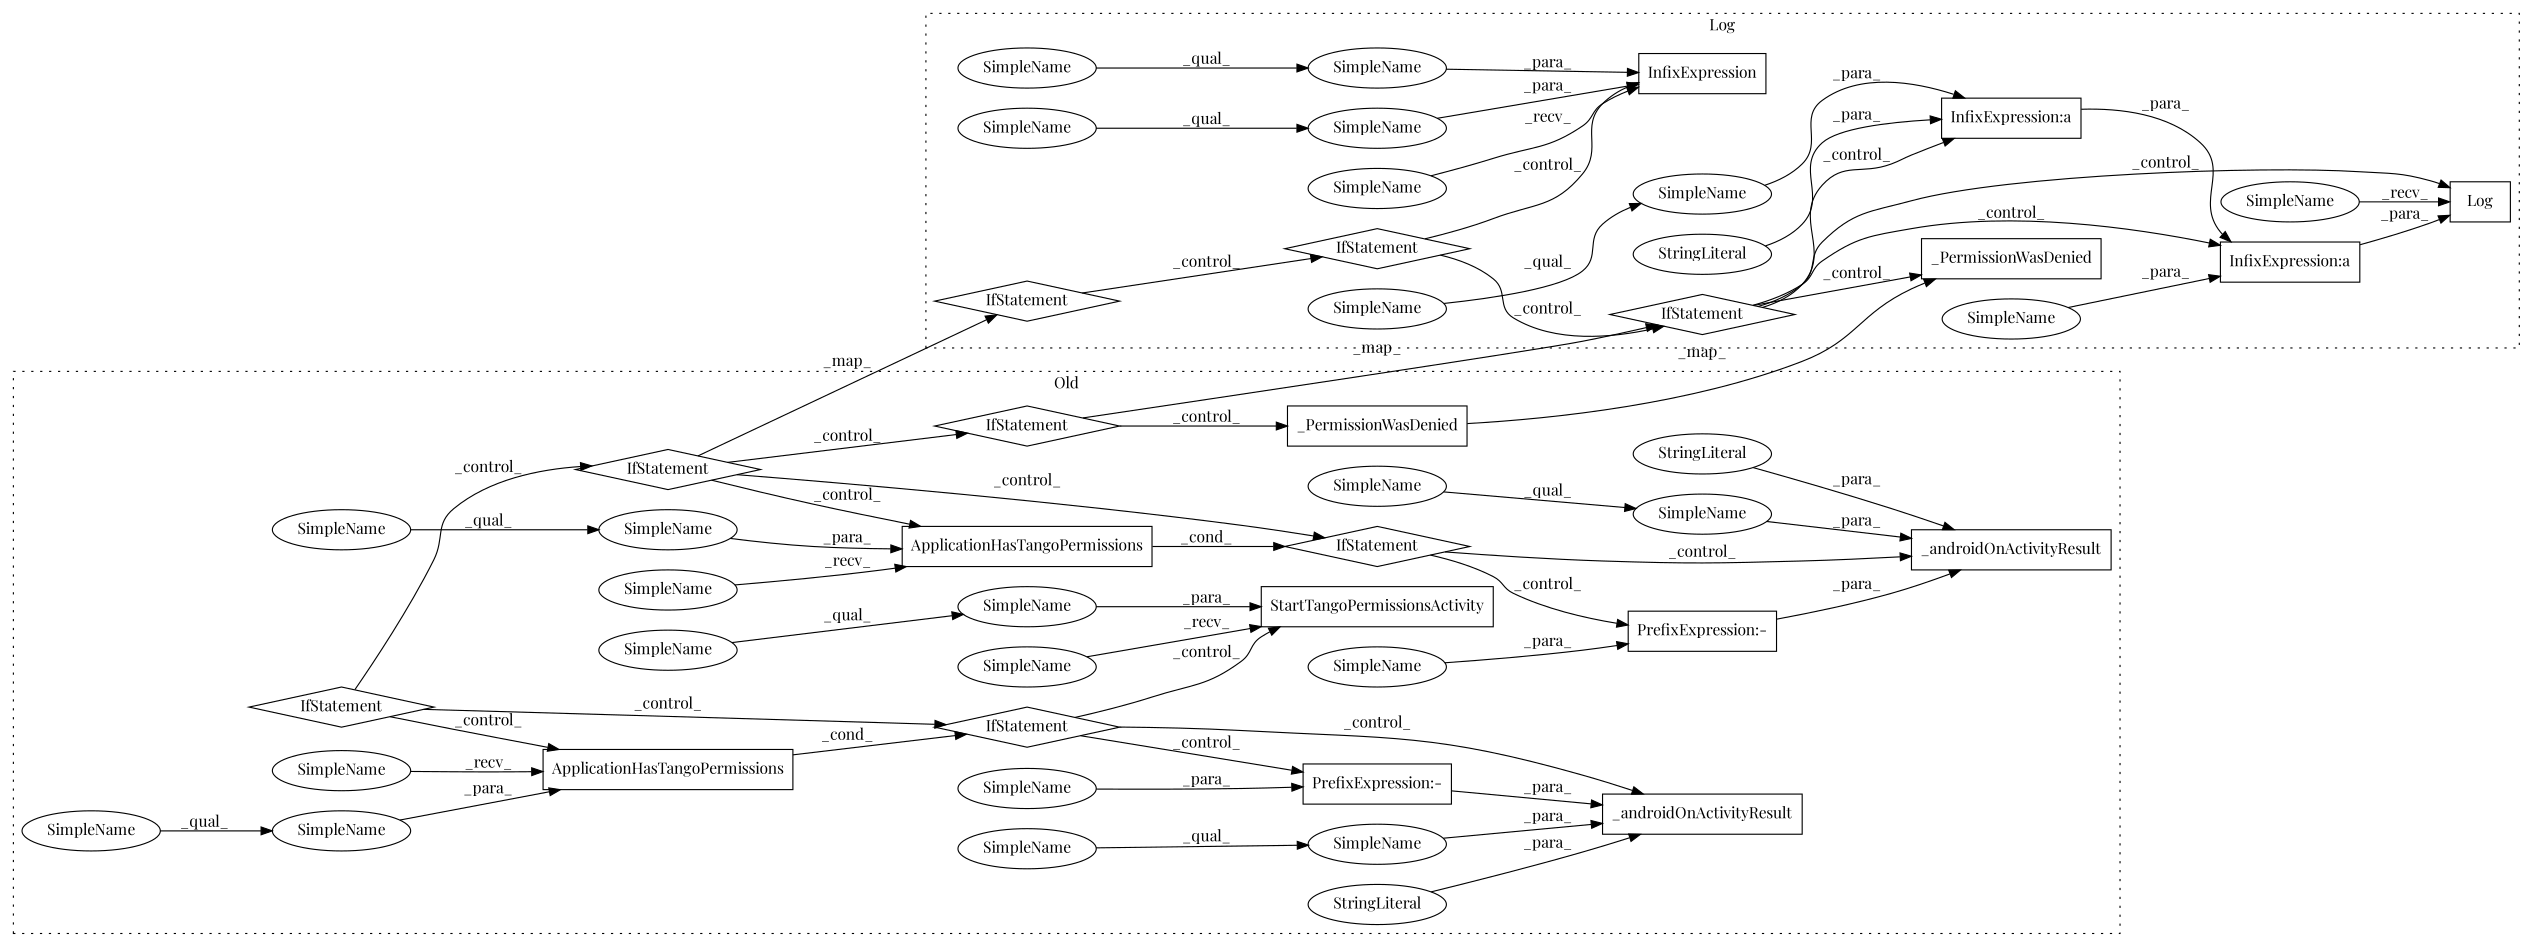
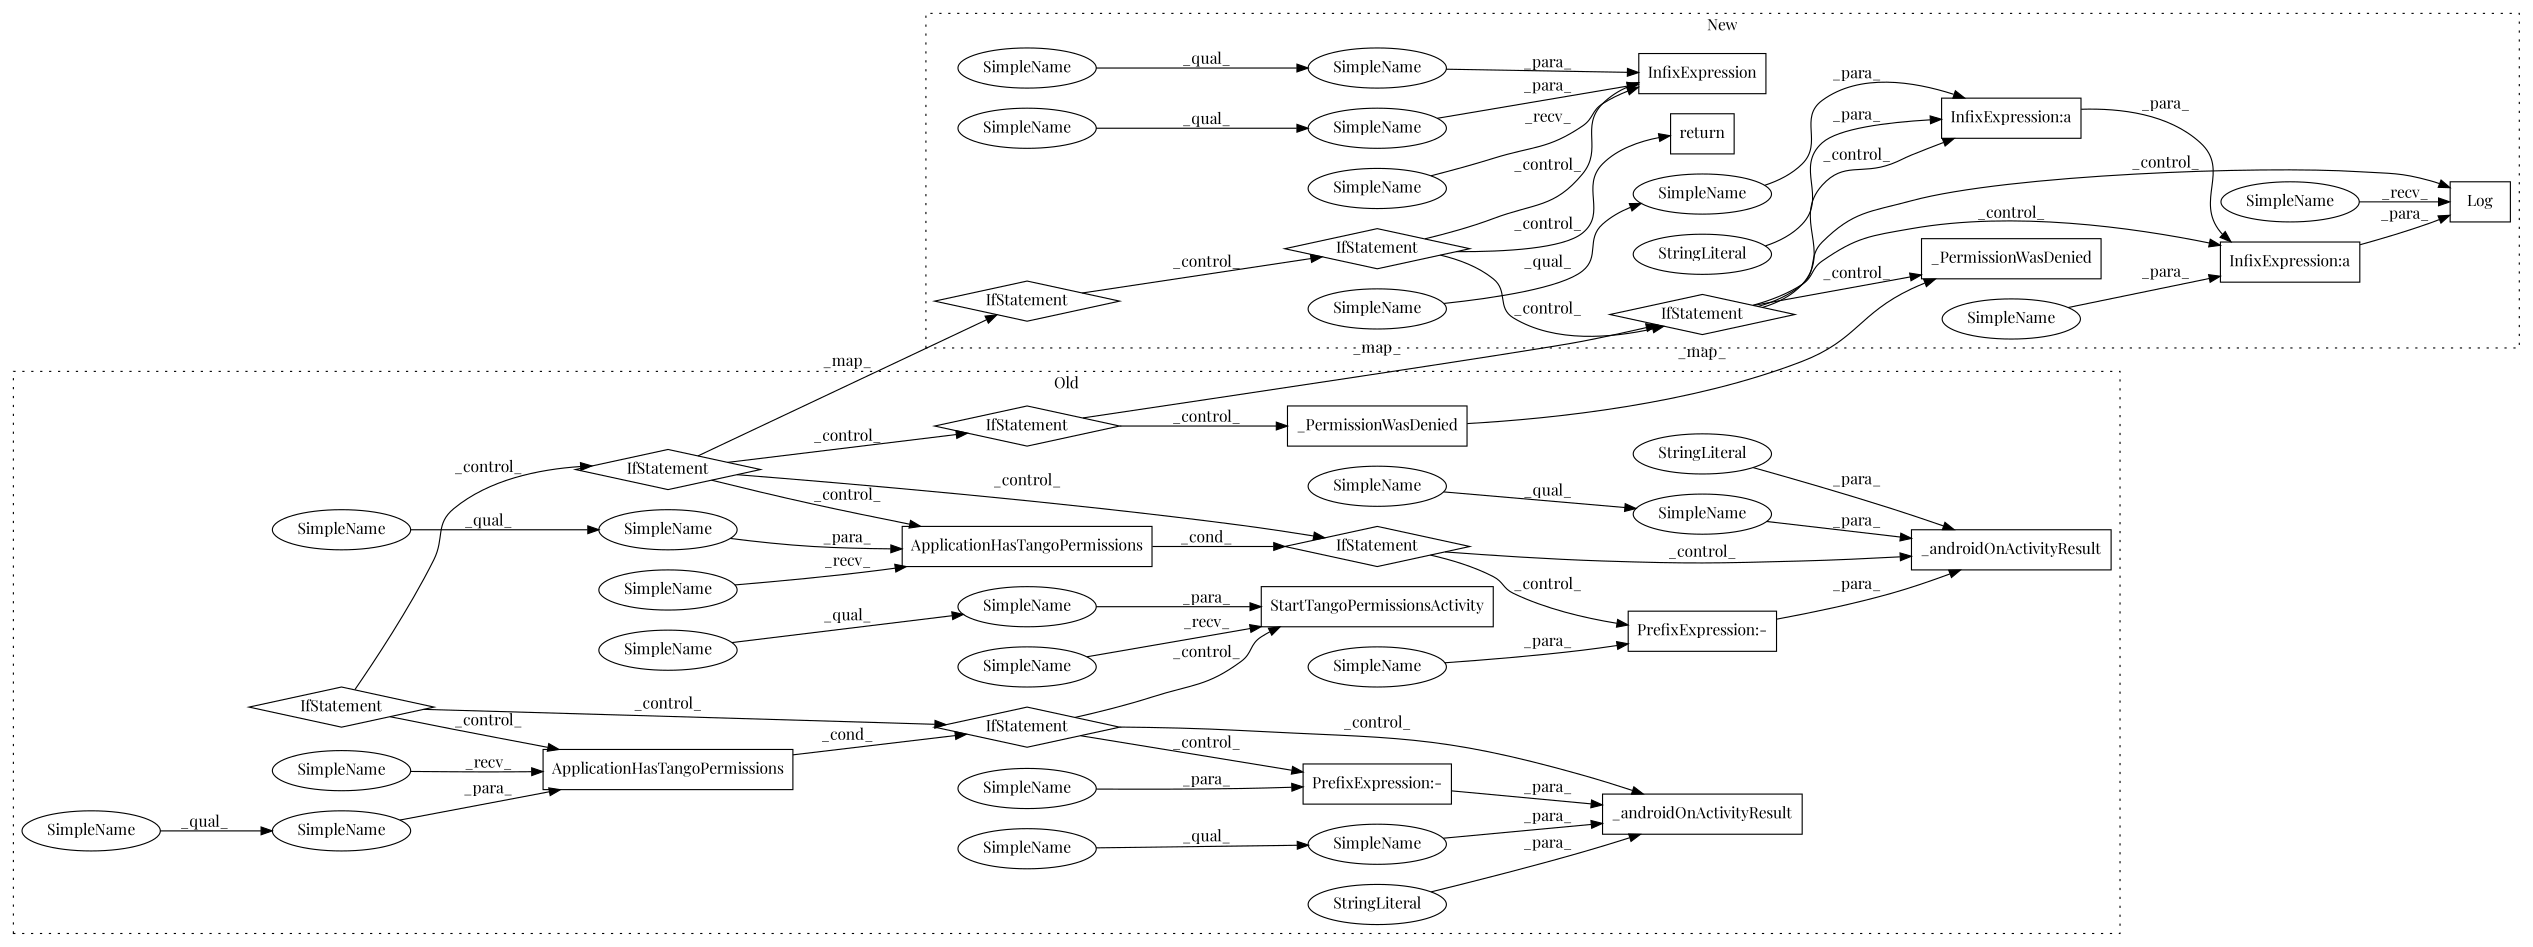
(1723, 26) -> (1723, 26)
none -> (1702, 134)
